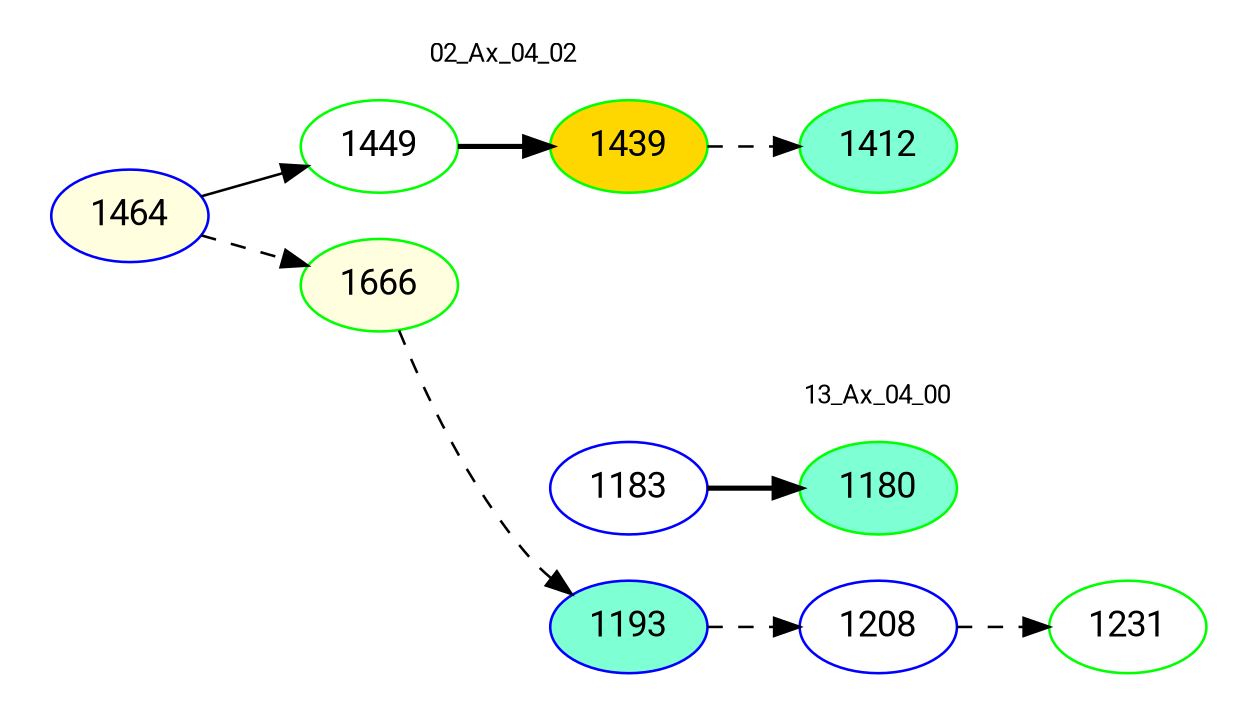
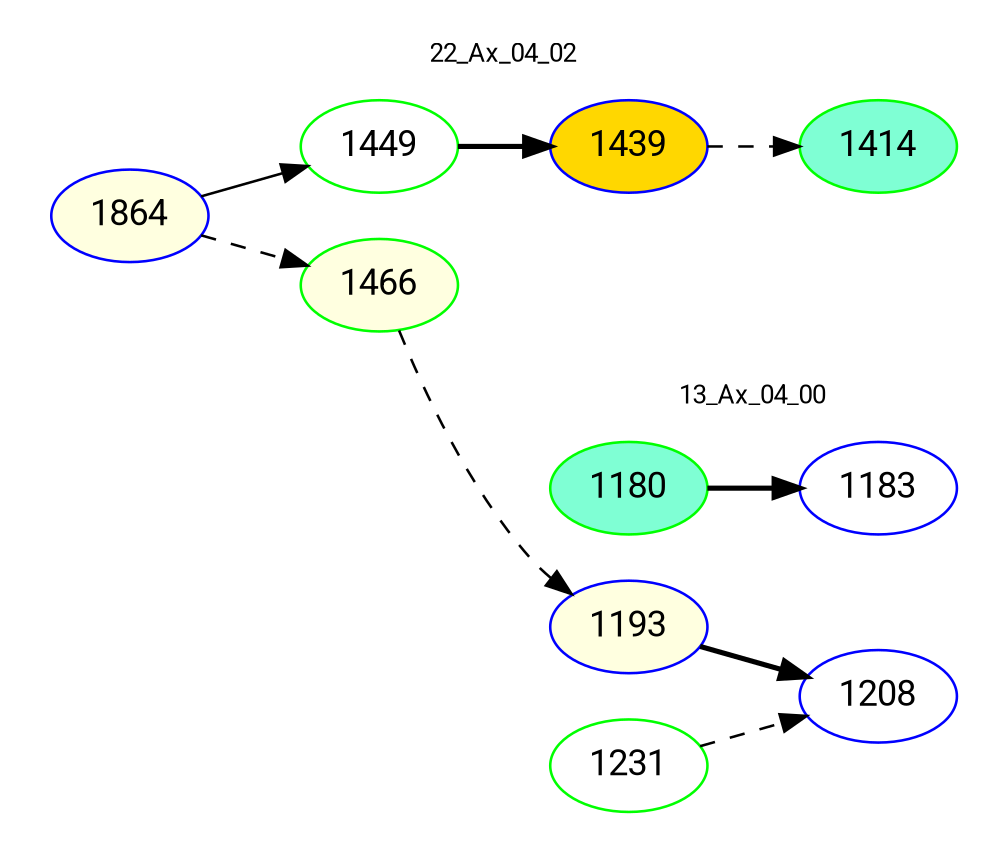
(504, 55) -> (504, 55)
(629, 146) -> (629, 146)
(878, 146) -> (878, 146)
(130, 216) -> (130, 216)
(379, 285) -> (379, 285)
(740, 488) -> (740, 488)
(629, 627) -> (629, 627)
(740, 627) -> (741, 658)
(990, 627) -> (741, 735)
